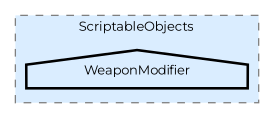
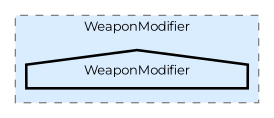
(137, 28) -> (137, 28)
